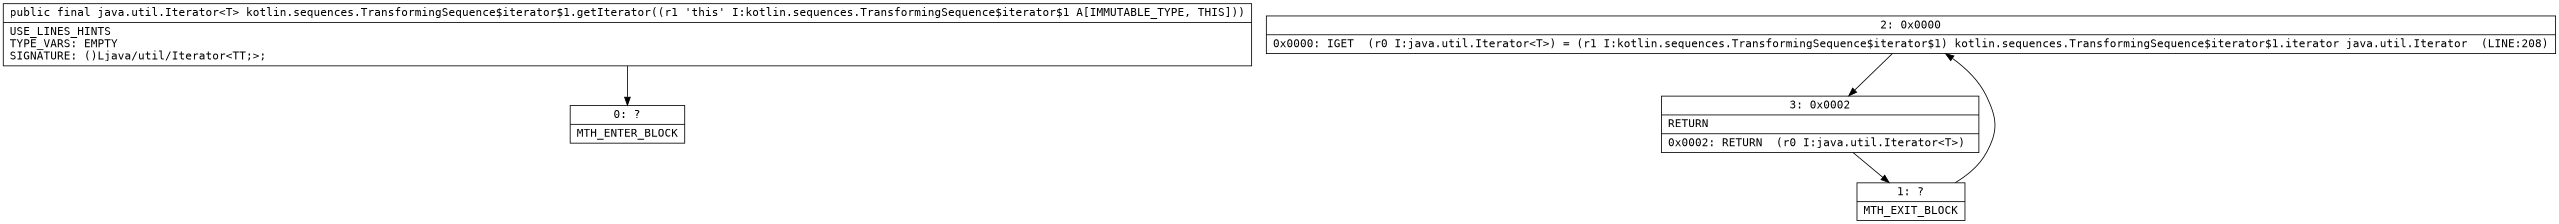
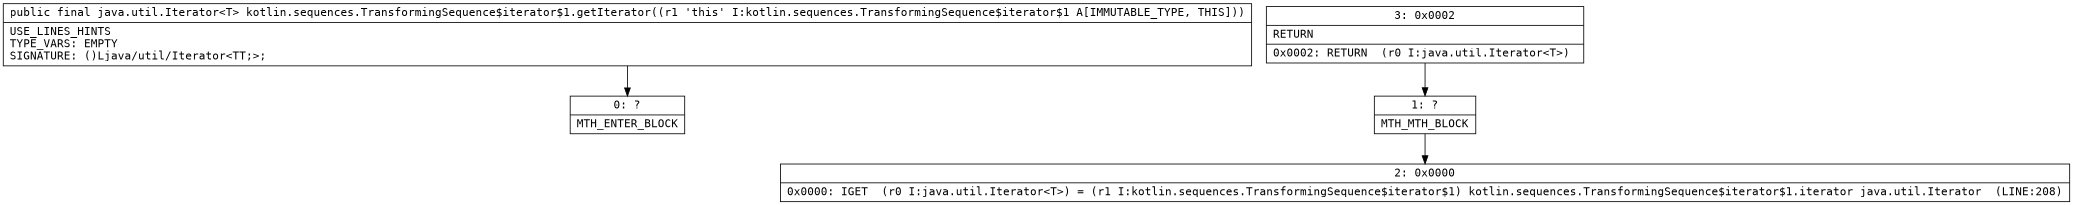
(1874, 72) -> none
(1911, 211) -> (1425, 124)
